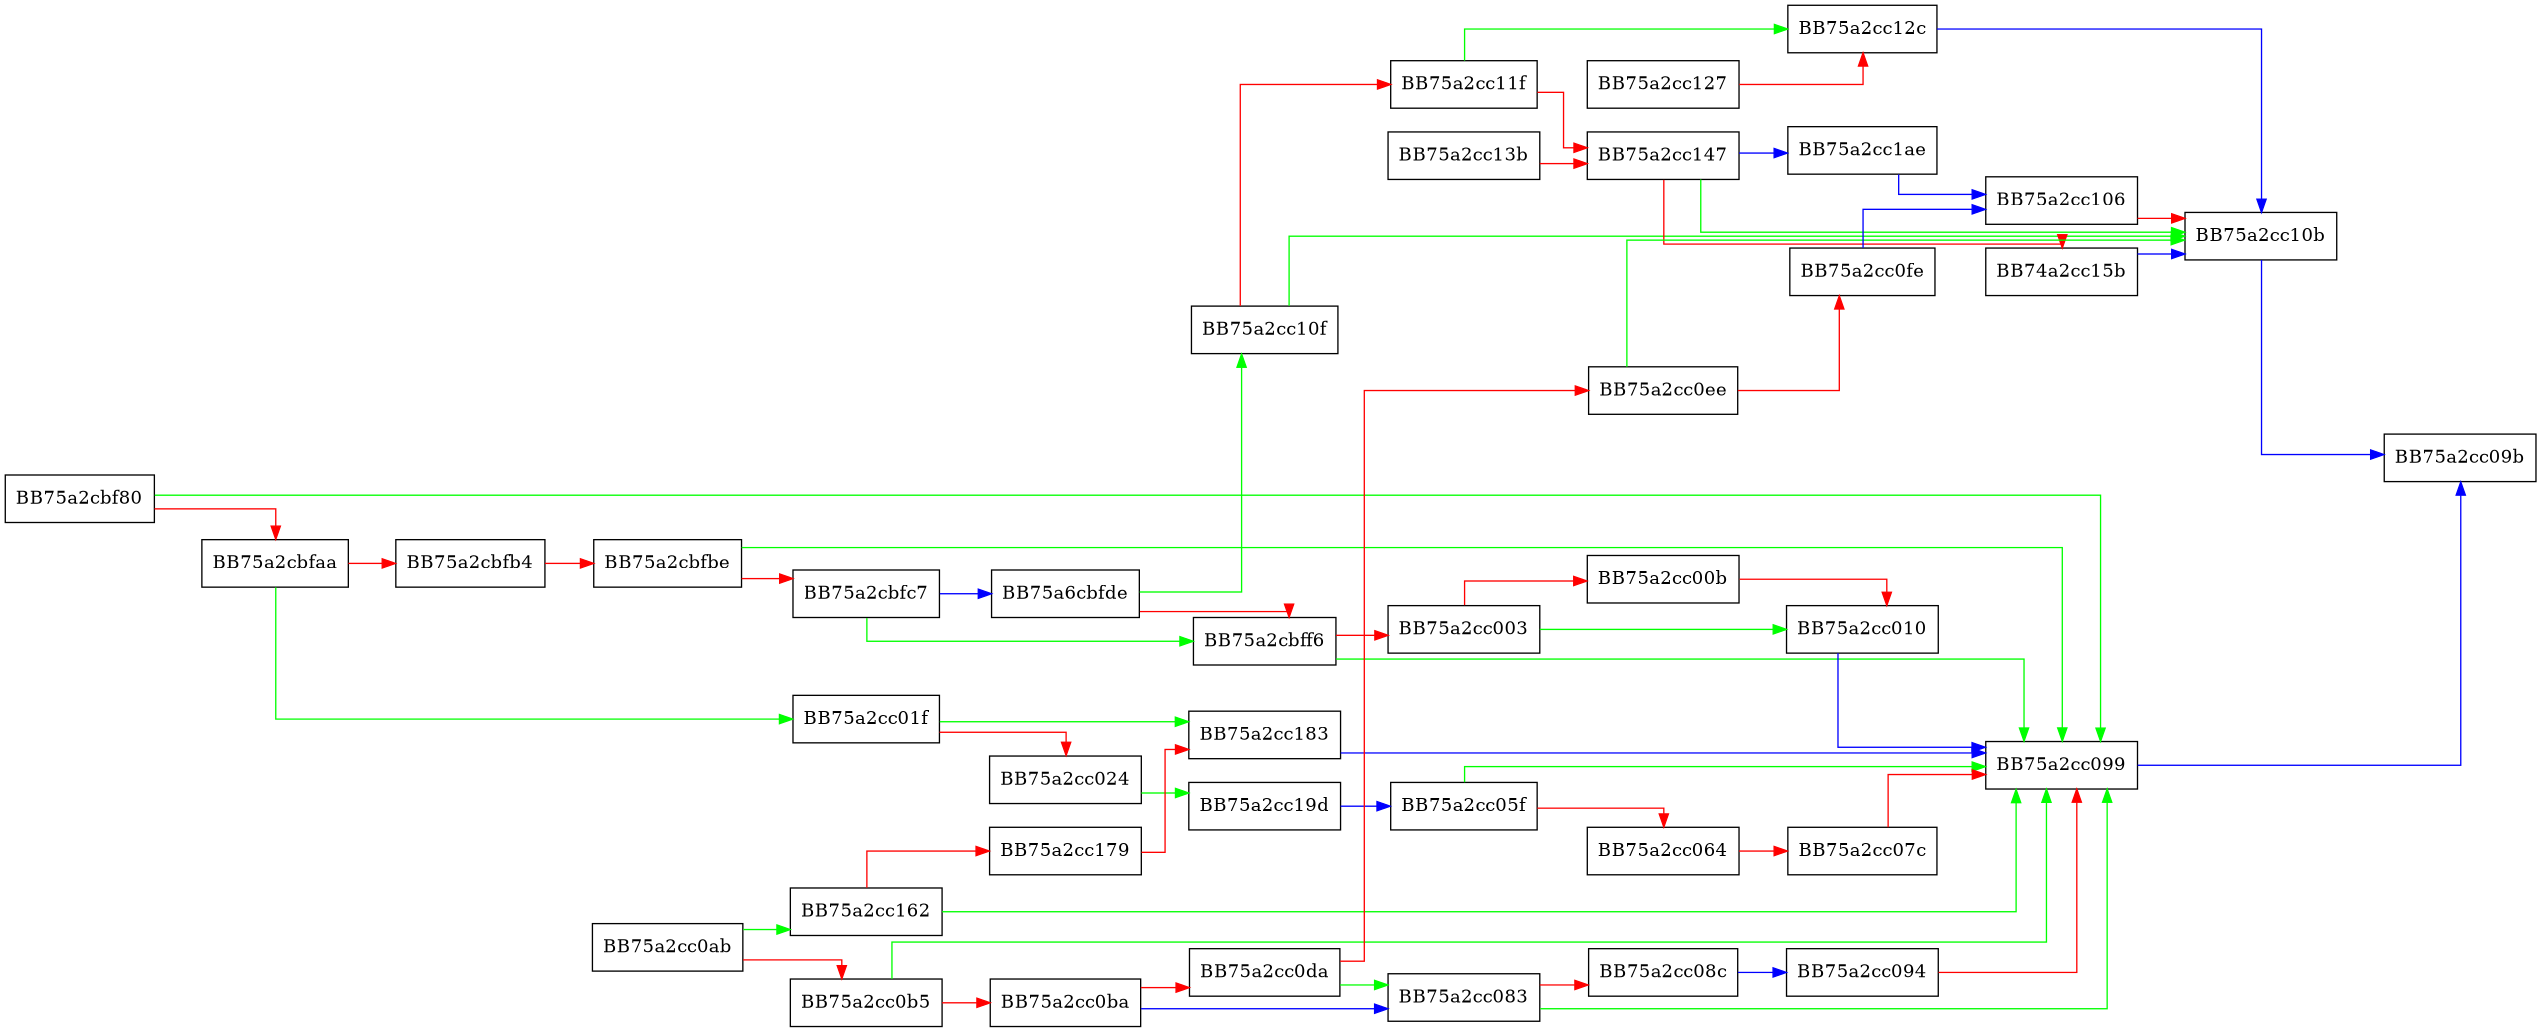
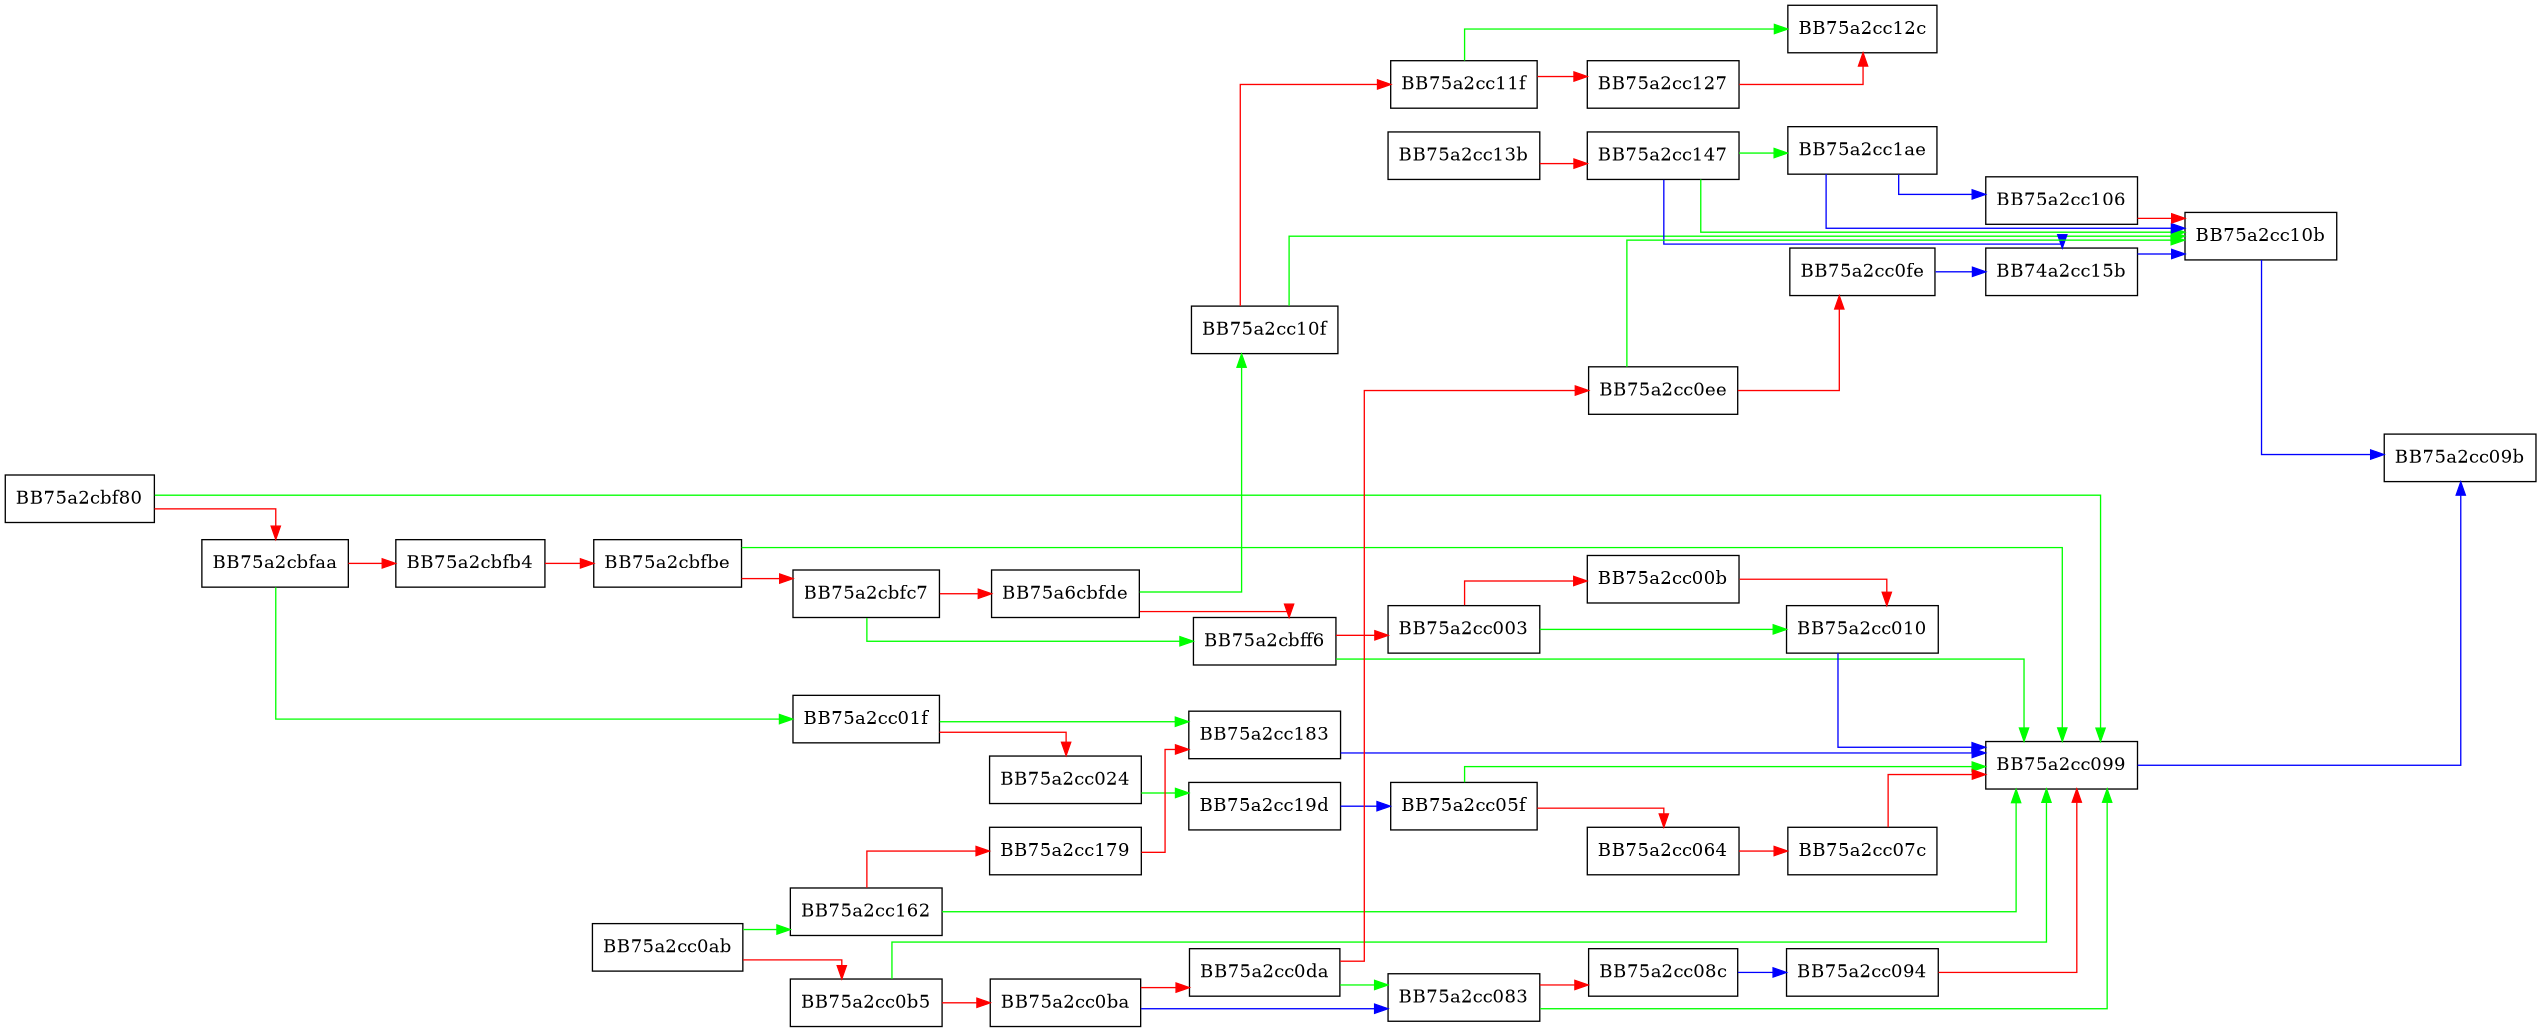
(2184, 29) -> (1972, 228)
(1564, 112) -> (1556, 77)
(1757, 153) -> (1757, 153)
(1898, 209) -> (1954, 272)
(1831, 244) -> (1831, 244)
(959, 594) -> (959, 594)
